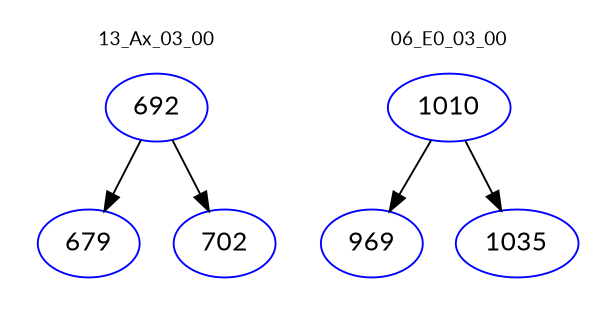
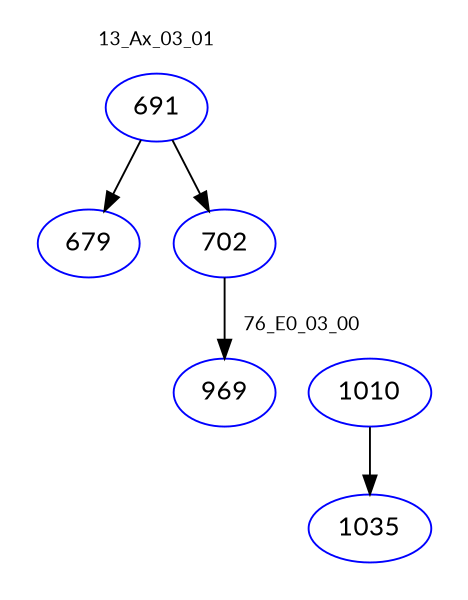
(157, 41) -> (157, 41)
(449, 41) -> (302, 326)
(157, 108) -> (157, 108)
(415, 167) -> (225, 319)
